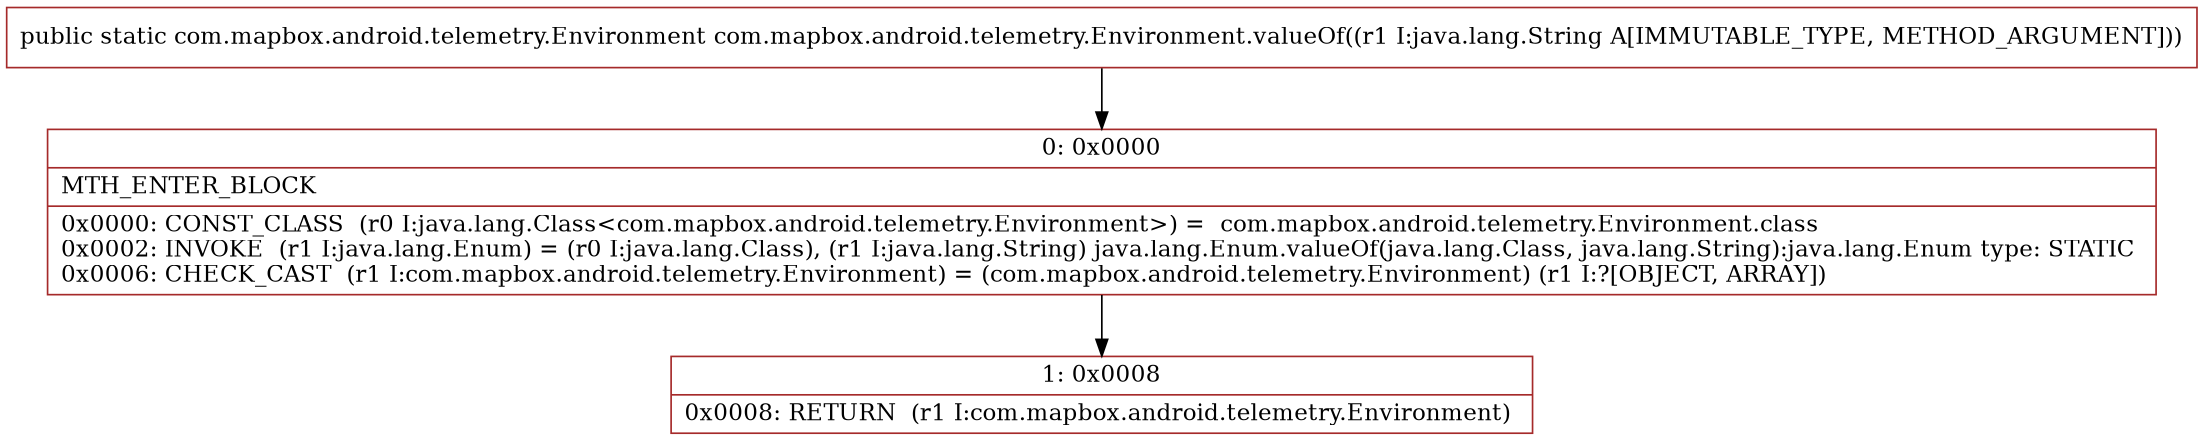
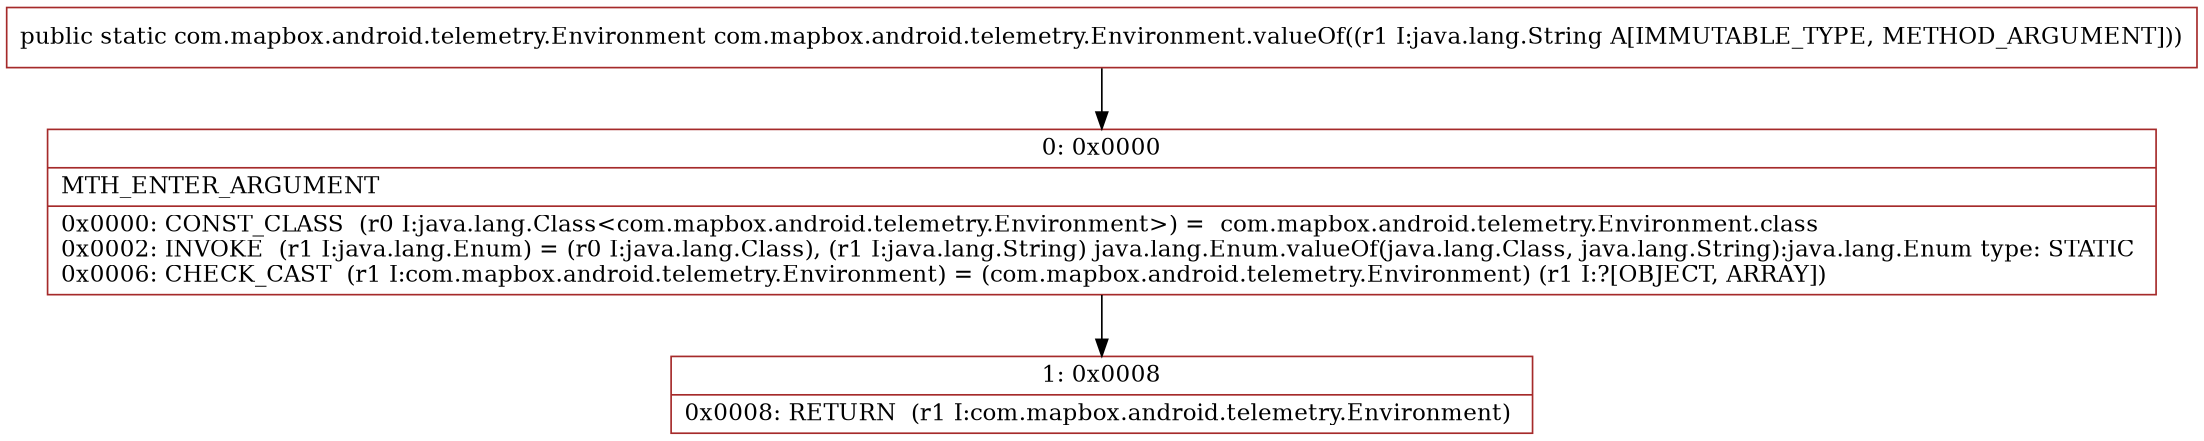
(189, 186) -> (220, 186)
